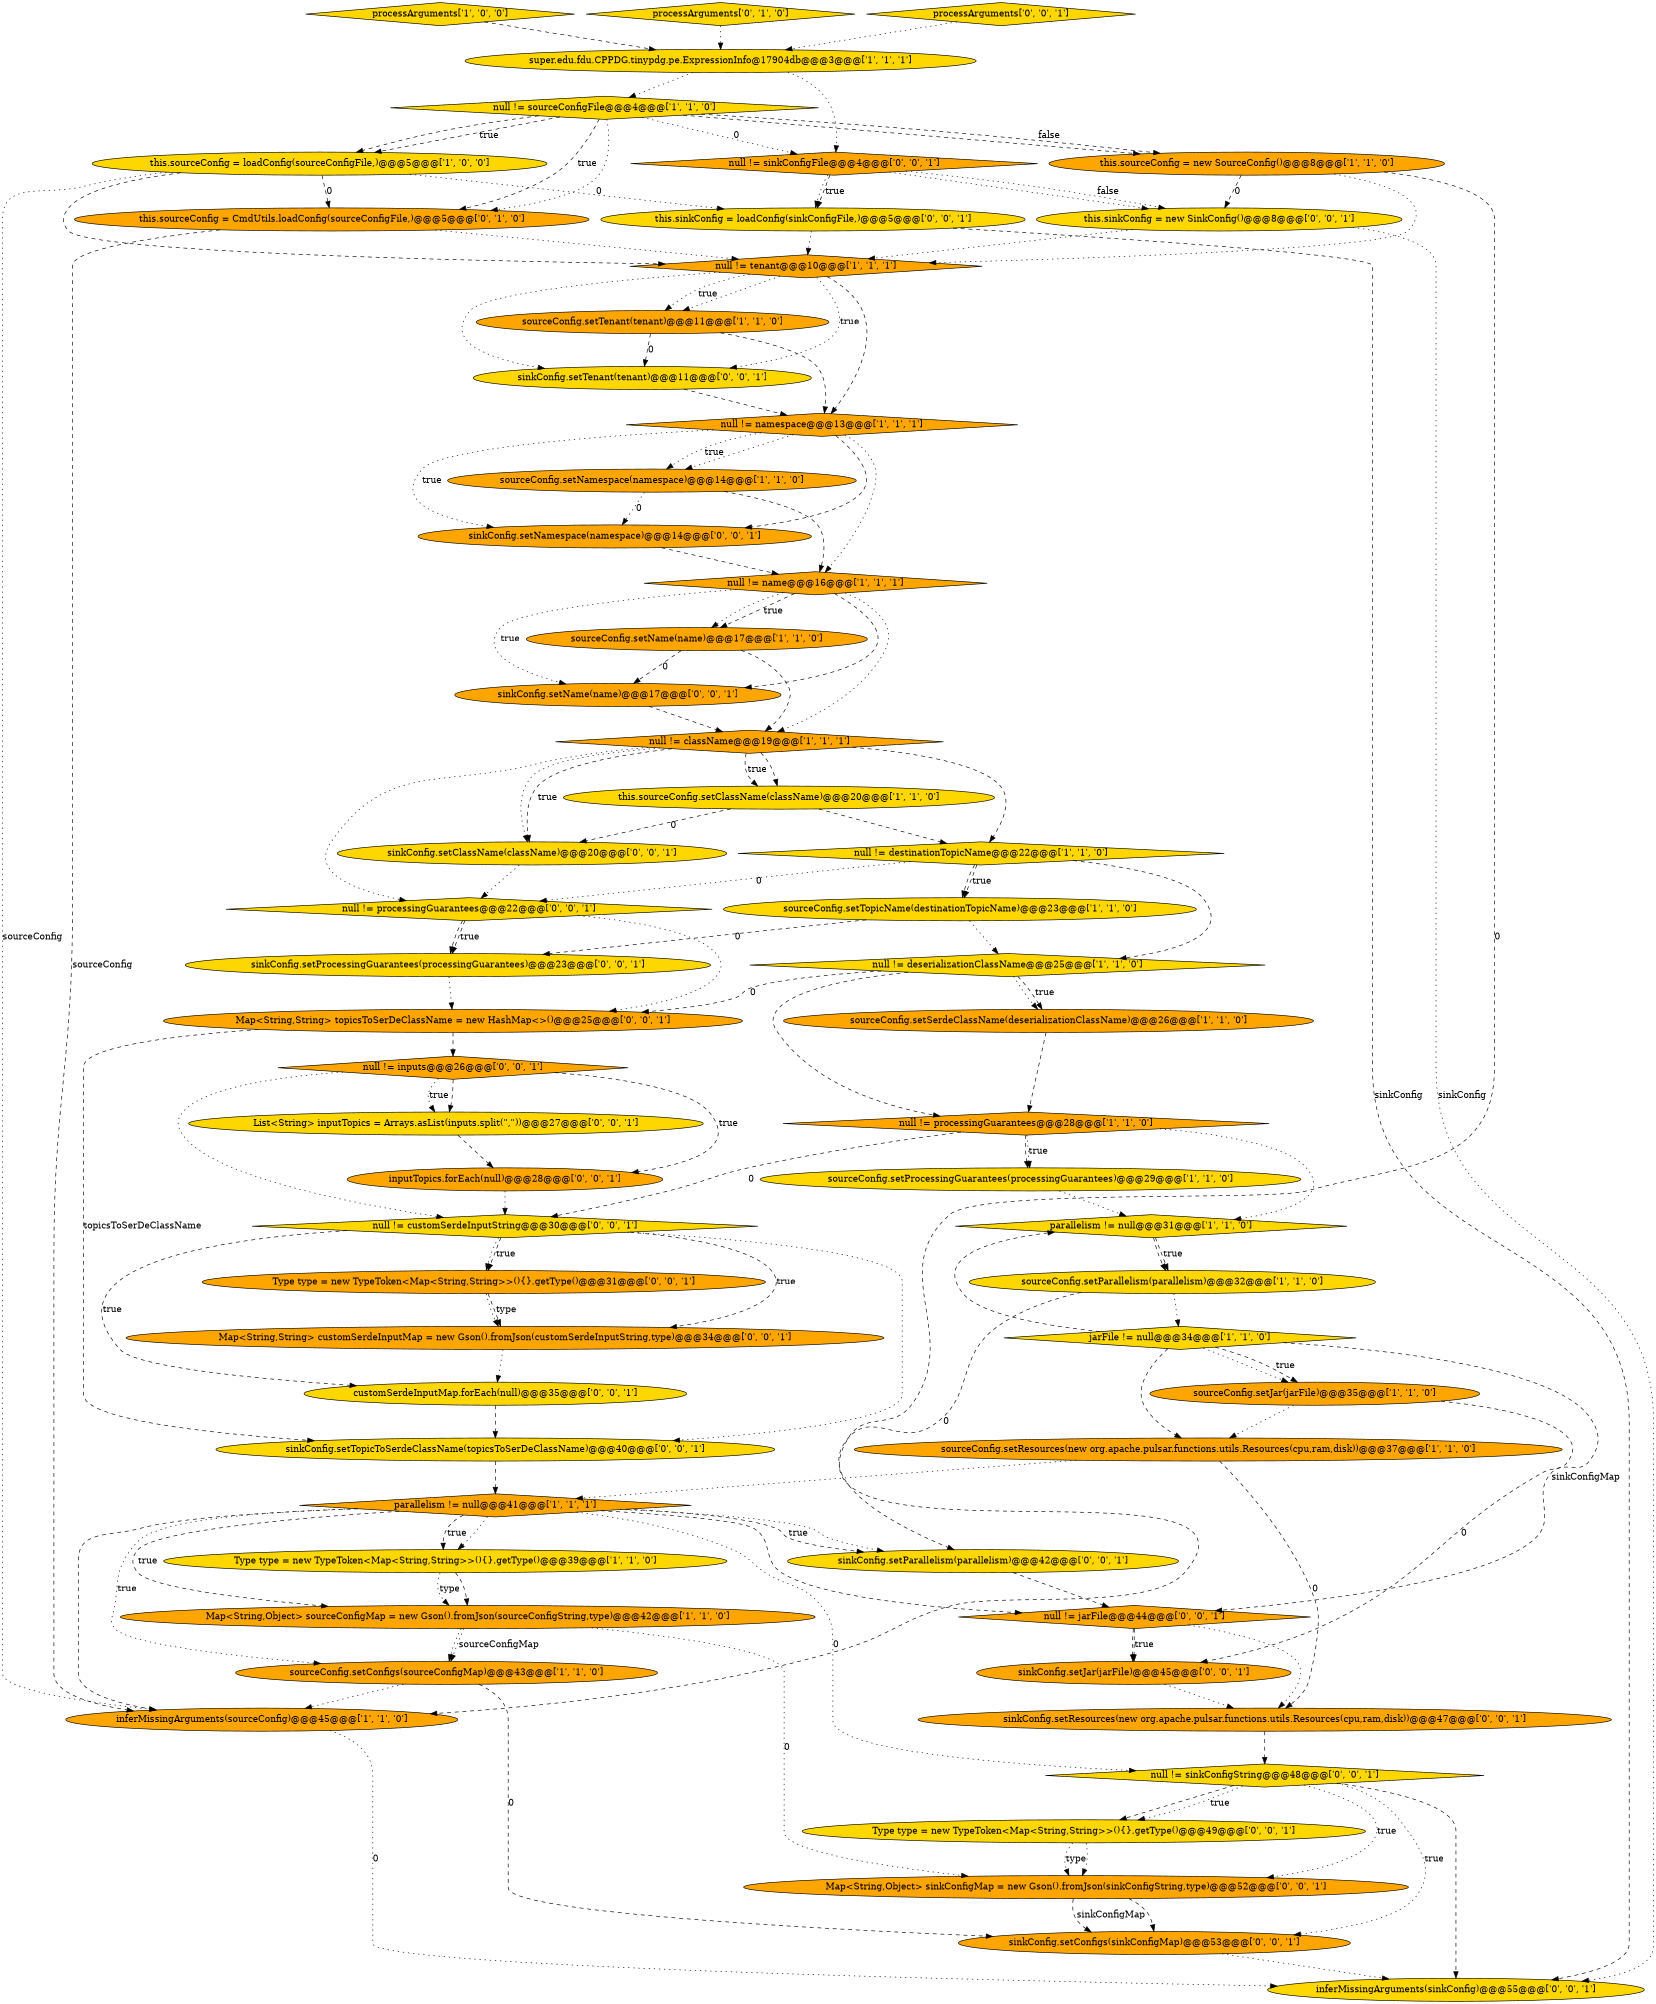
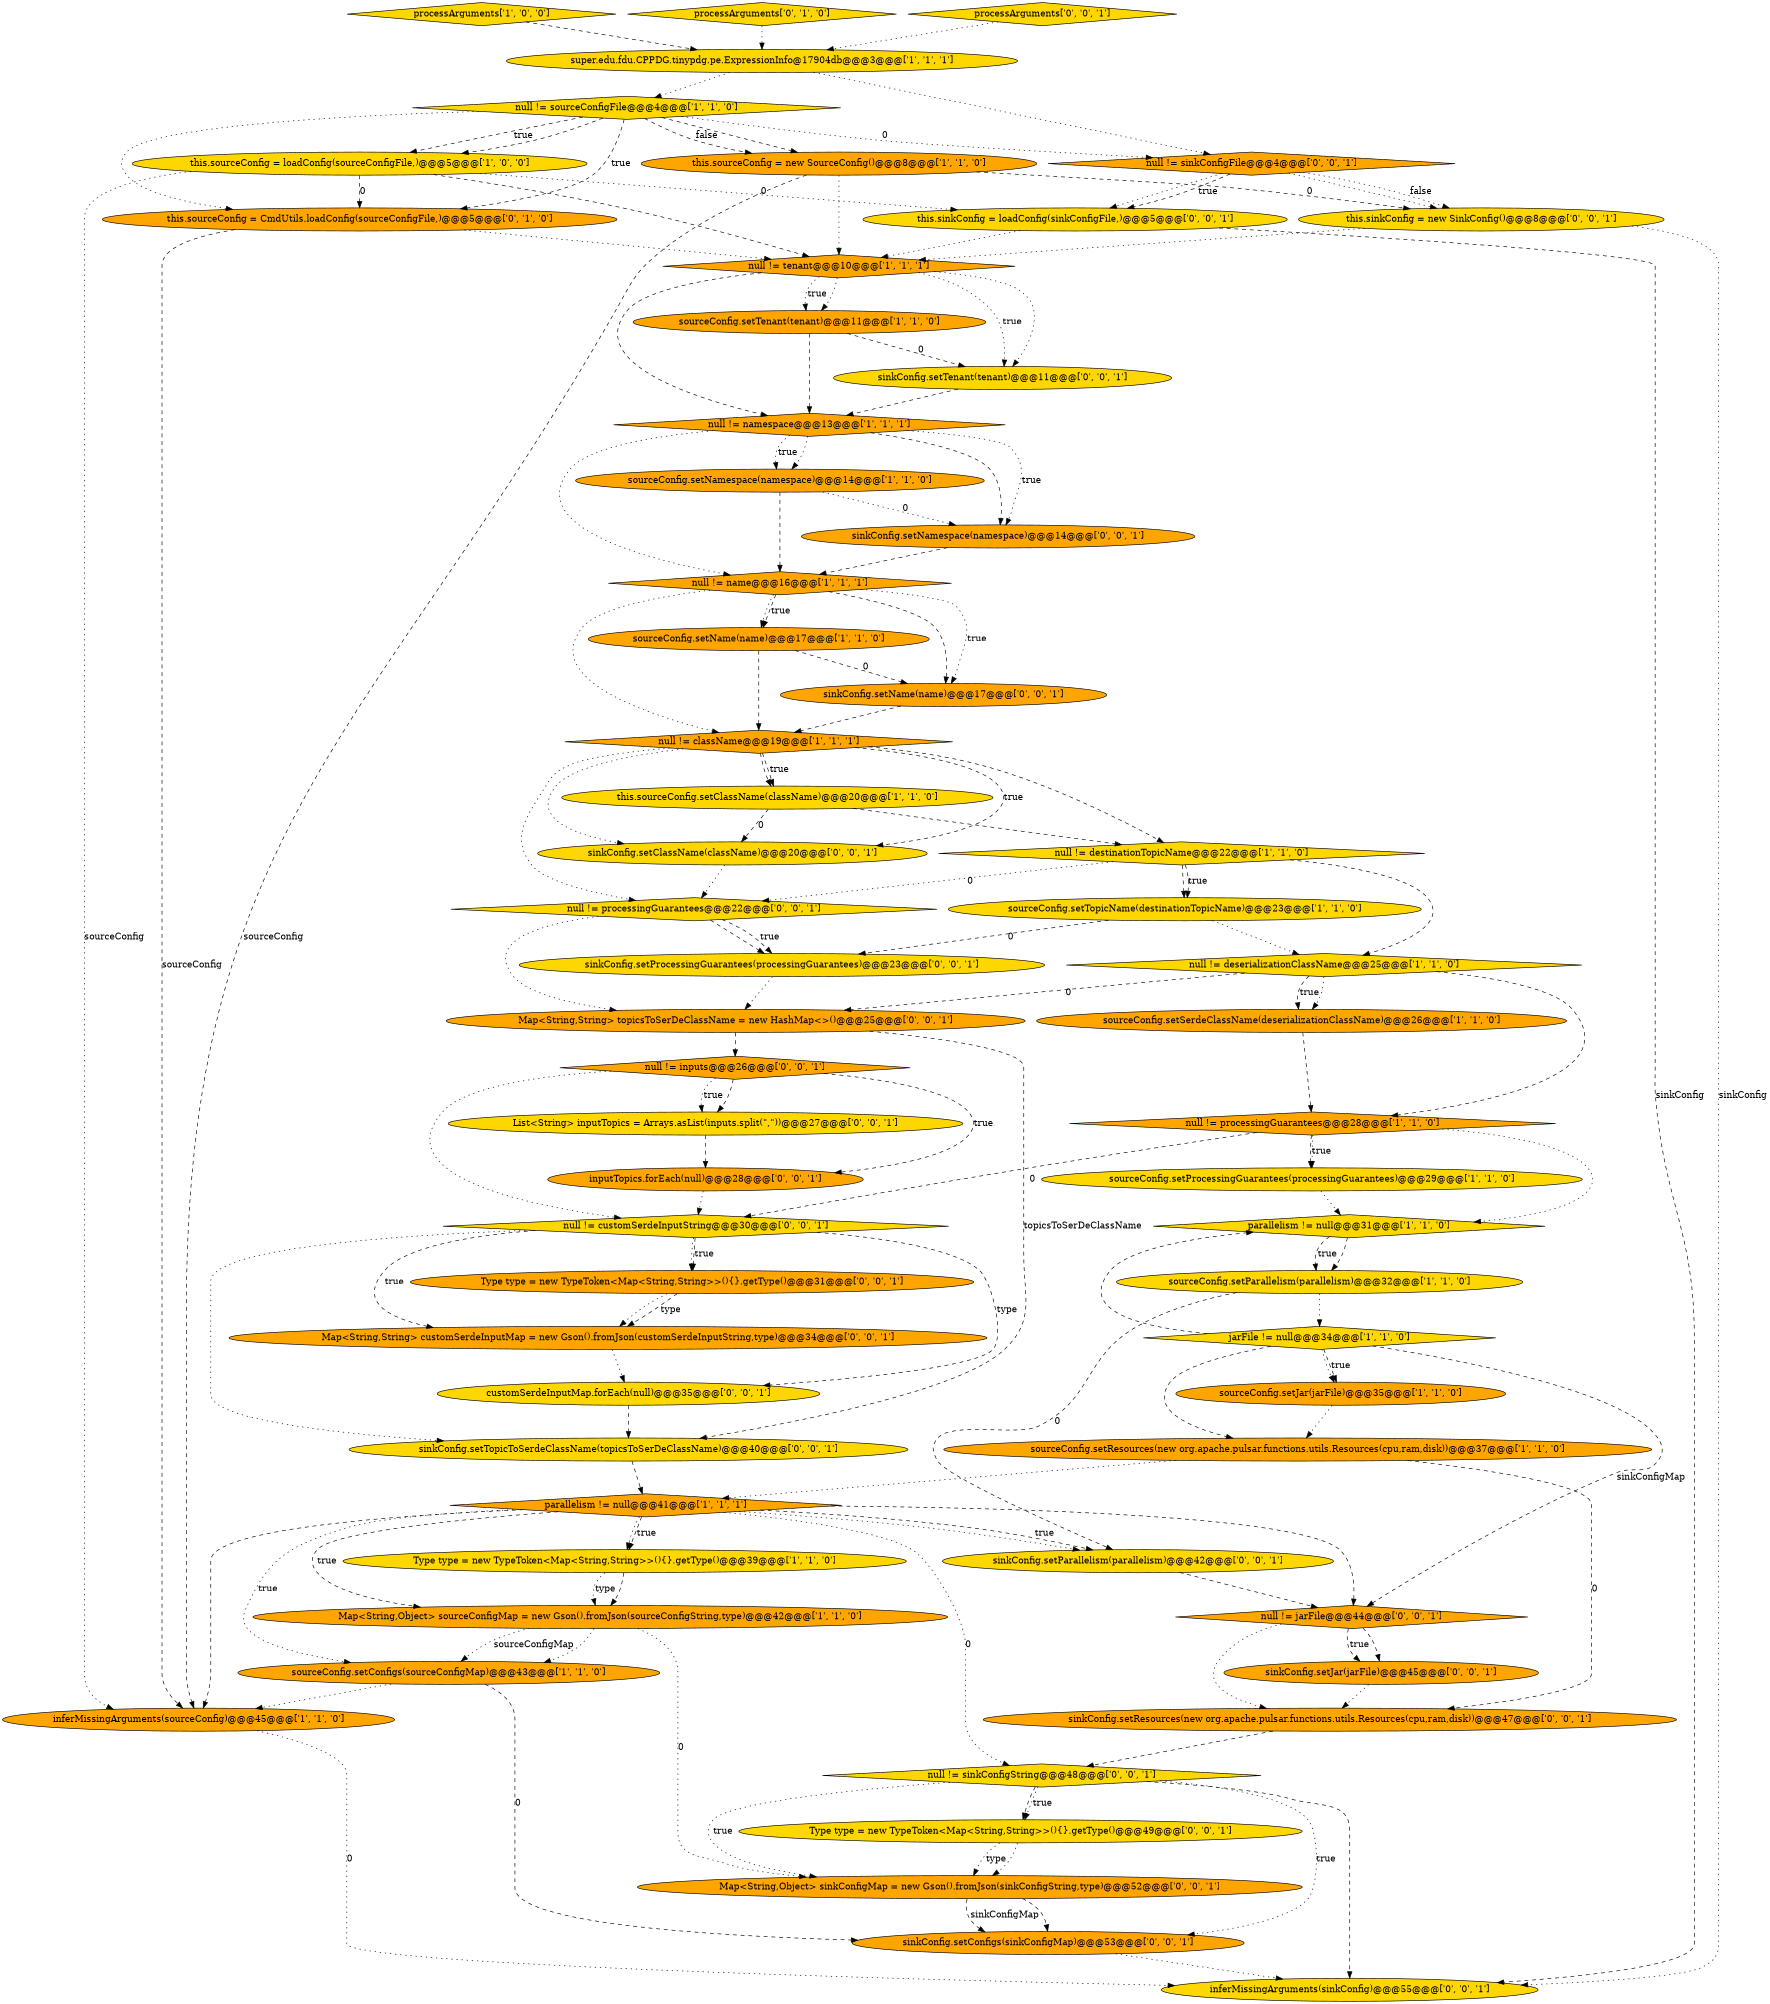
(1498, 937) -> (274, 937)
(113, 1310) -> (1007, 1310)
(1460, 1530) -> none
